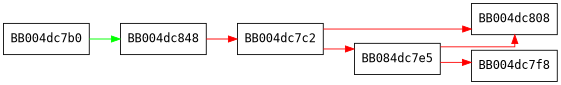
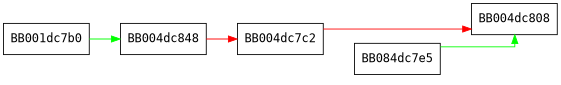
(46, 39) -> (46, 39)
(479, 47) -> (479, 47)
(334, 49) -> none
(514, 66) -> none
